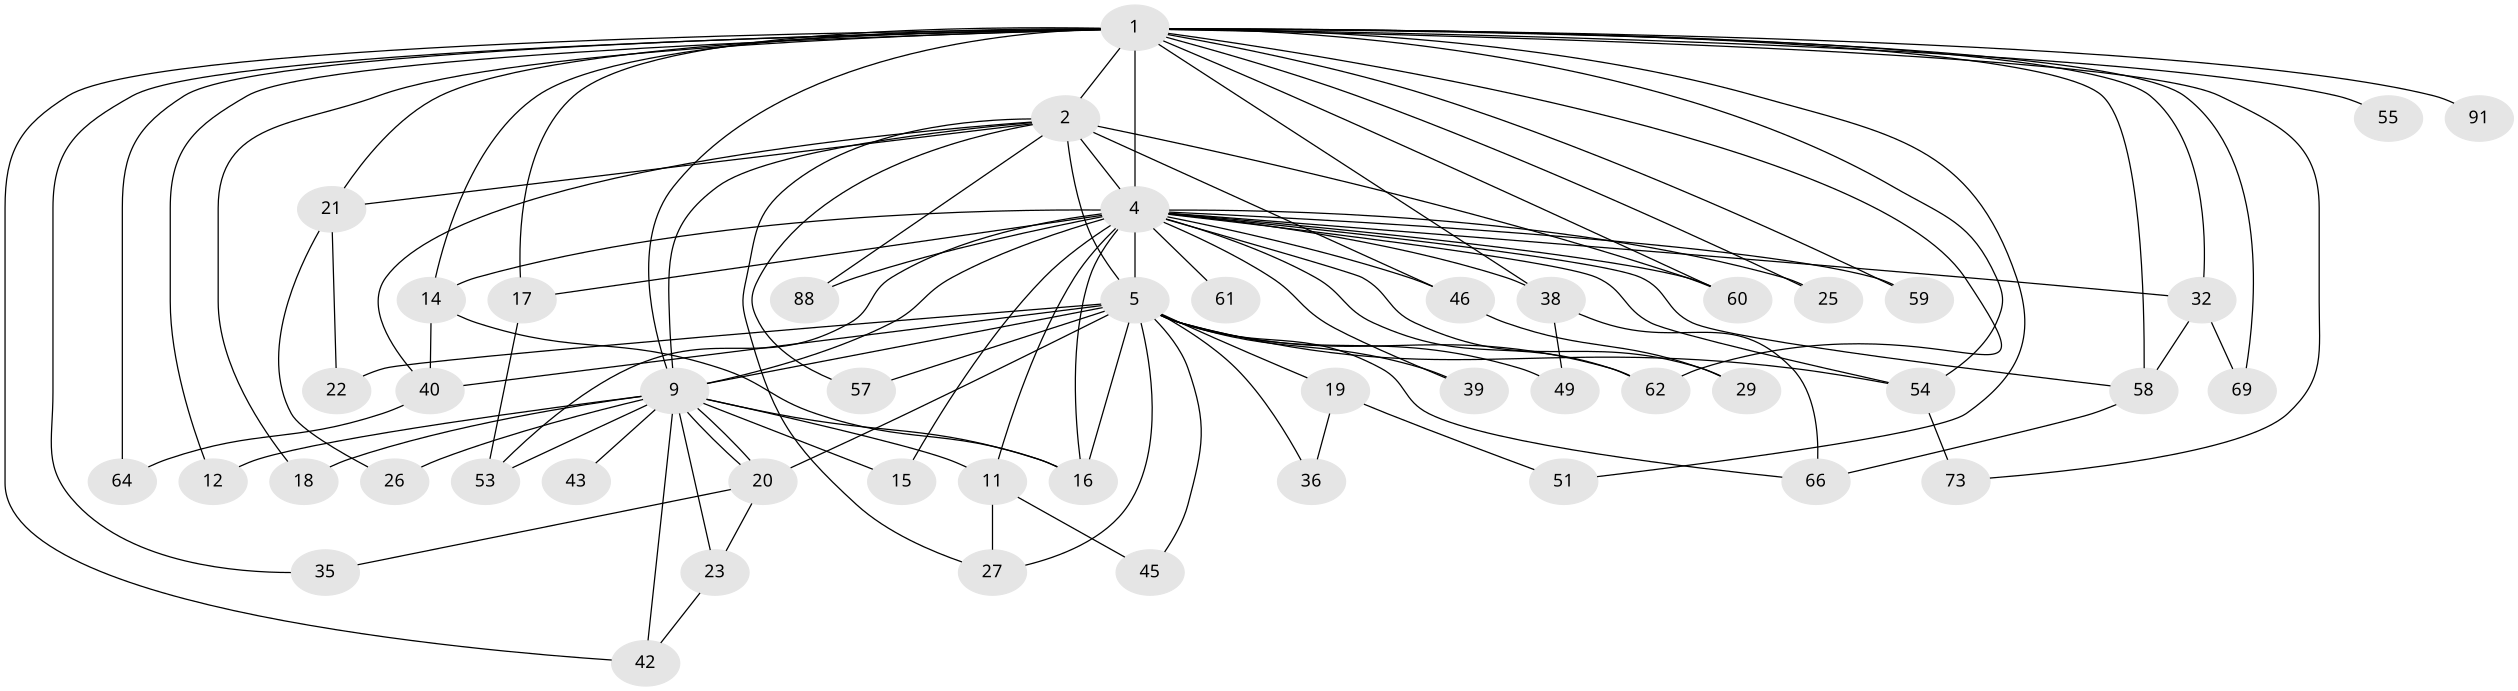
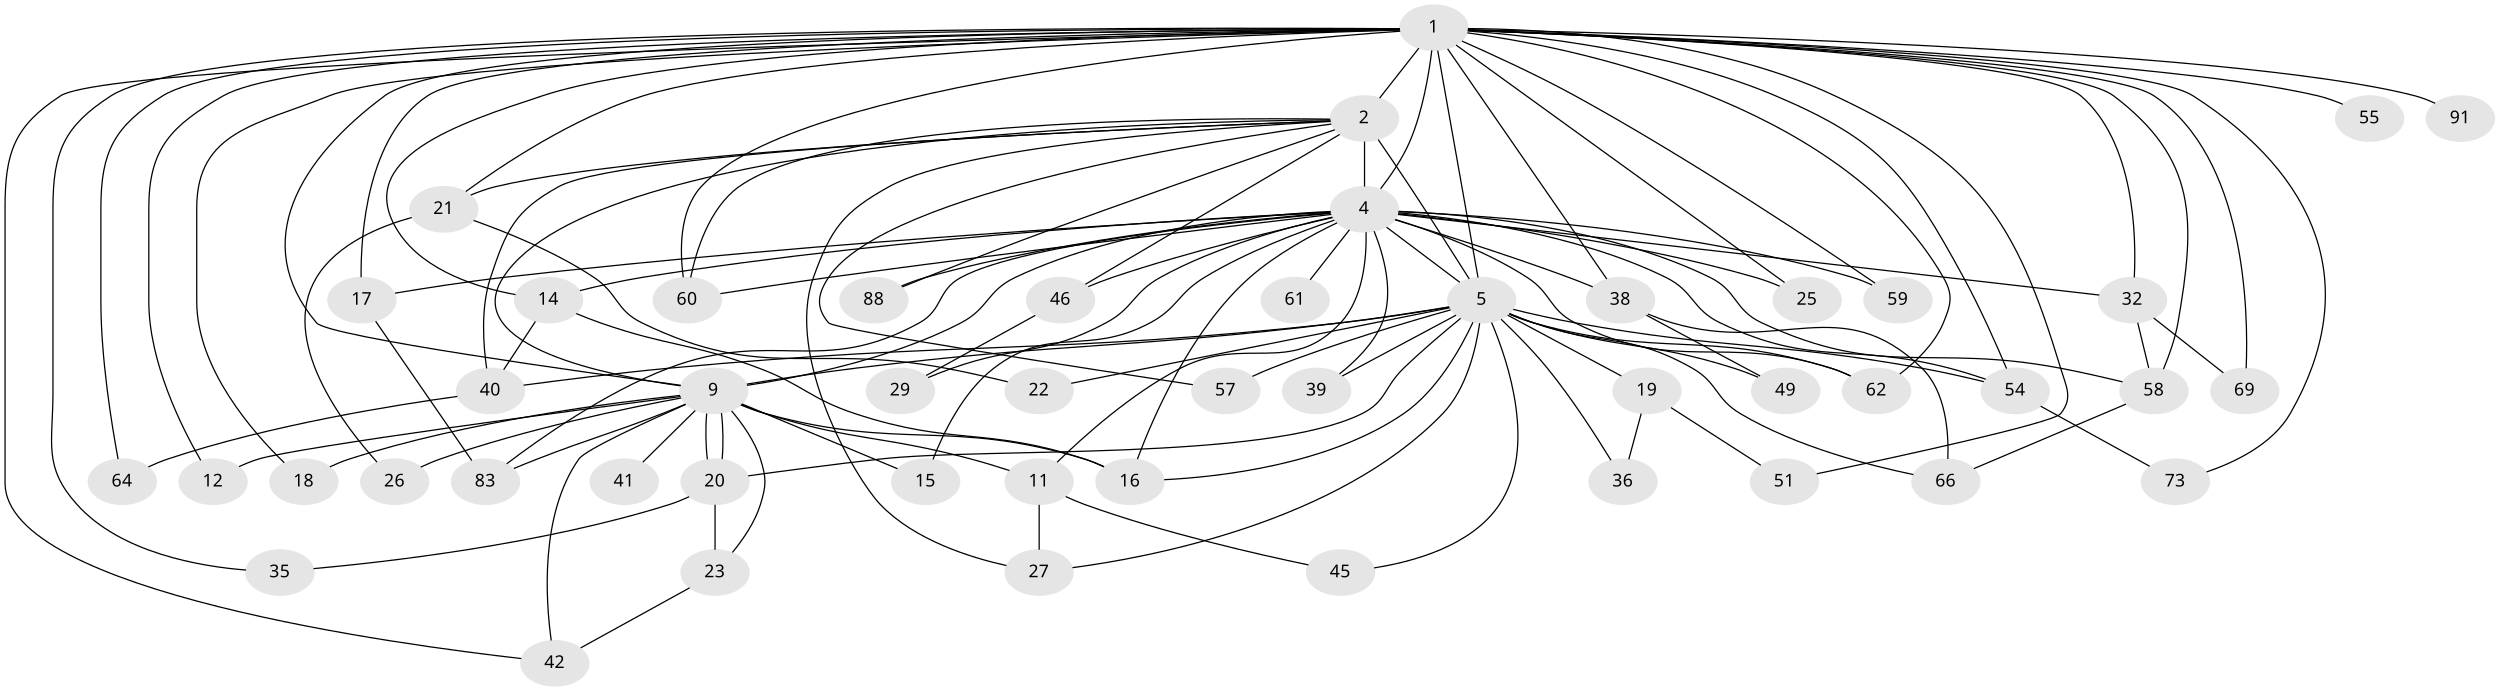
none -> (1458, 164)
(486, 482) -> (486, 482)
(576, 482) -> (624, 482)
